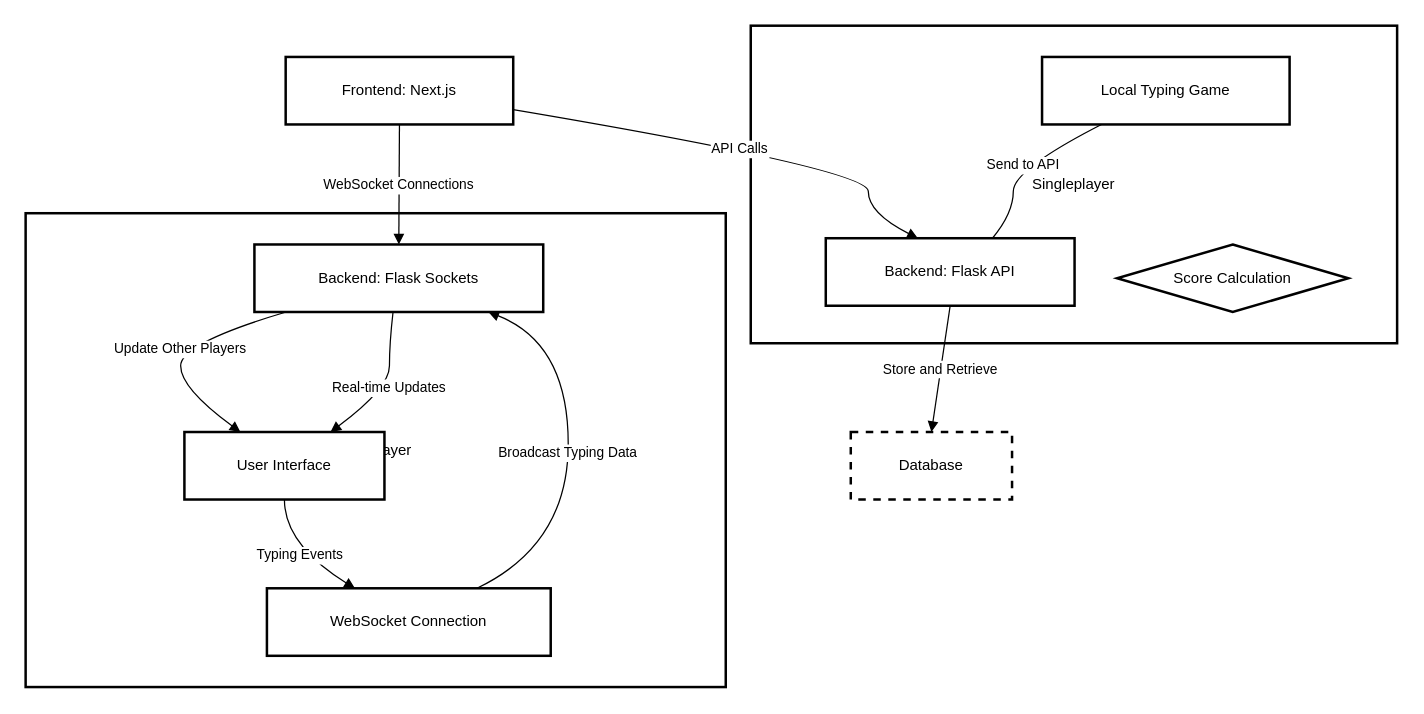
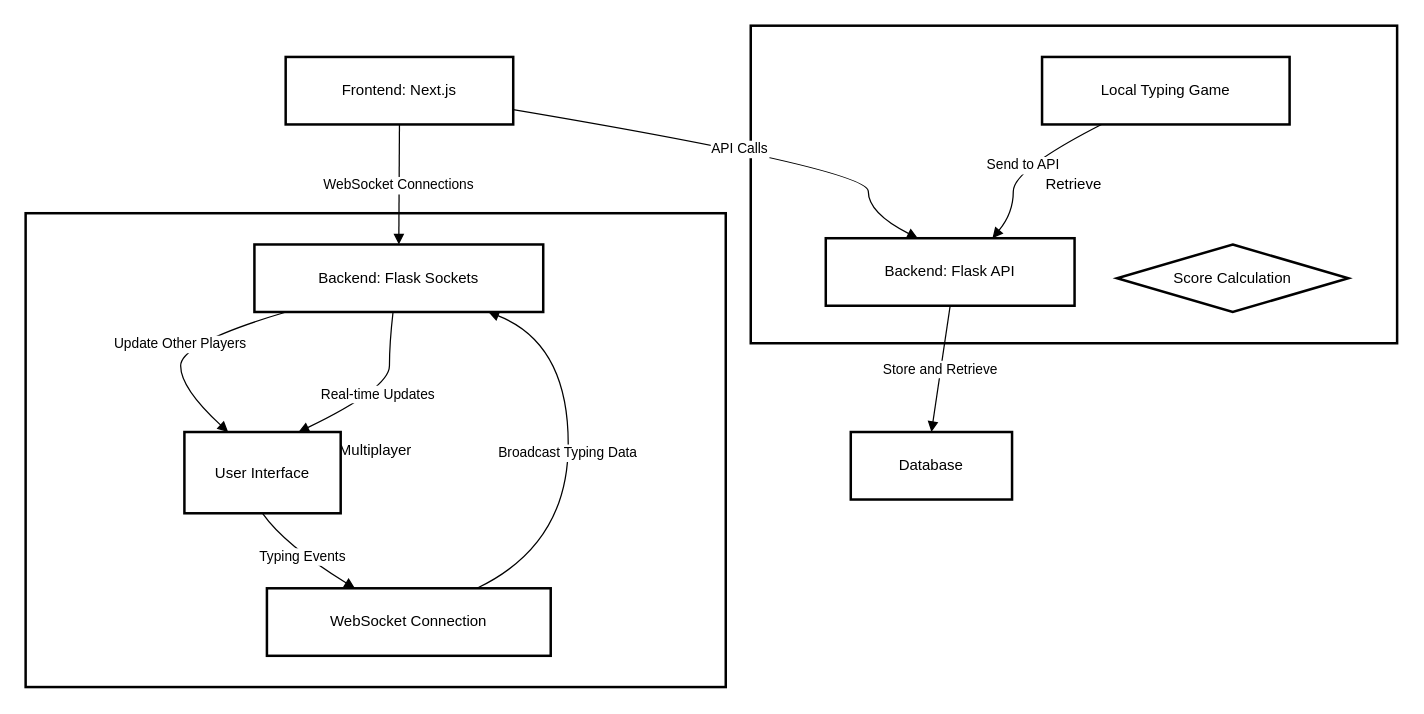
(1074, 184) -> (1074, 184)
(1004, 221) -> (1007, 217)
(284, 466) -> (263, 473)
(931, 466) -> (931, 466)
